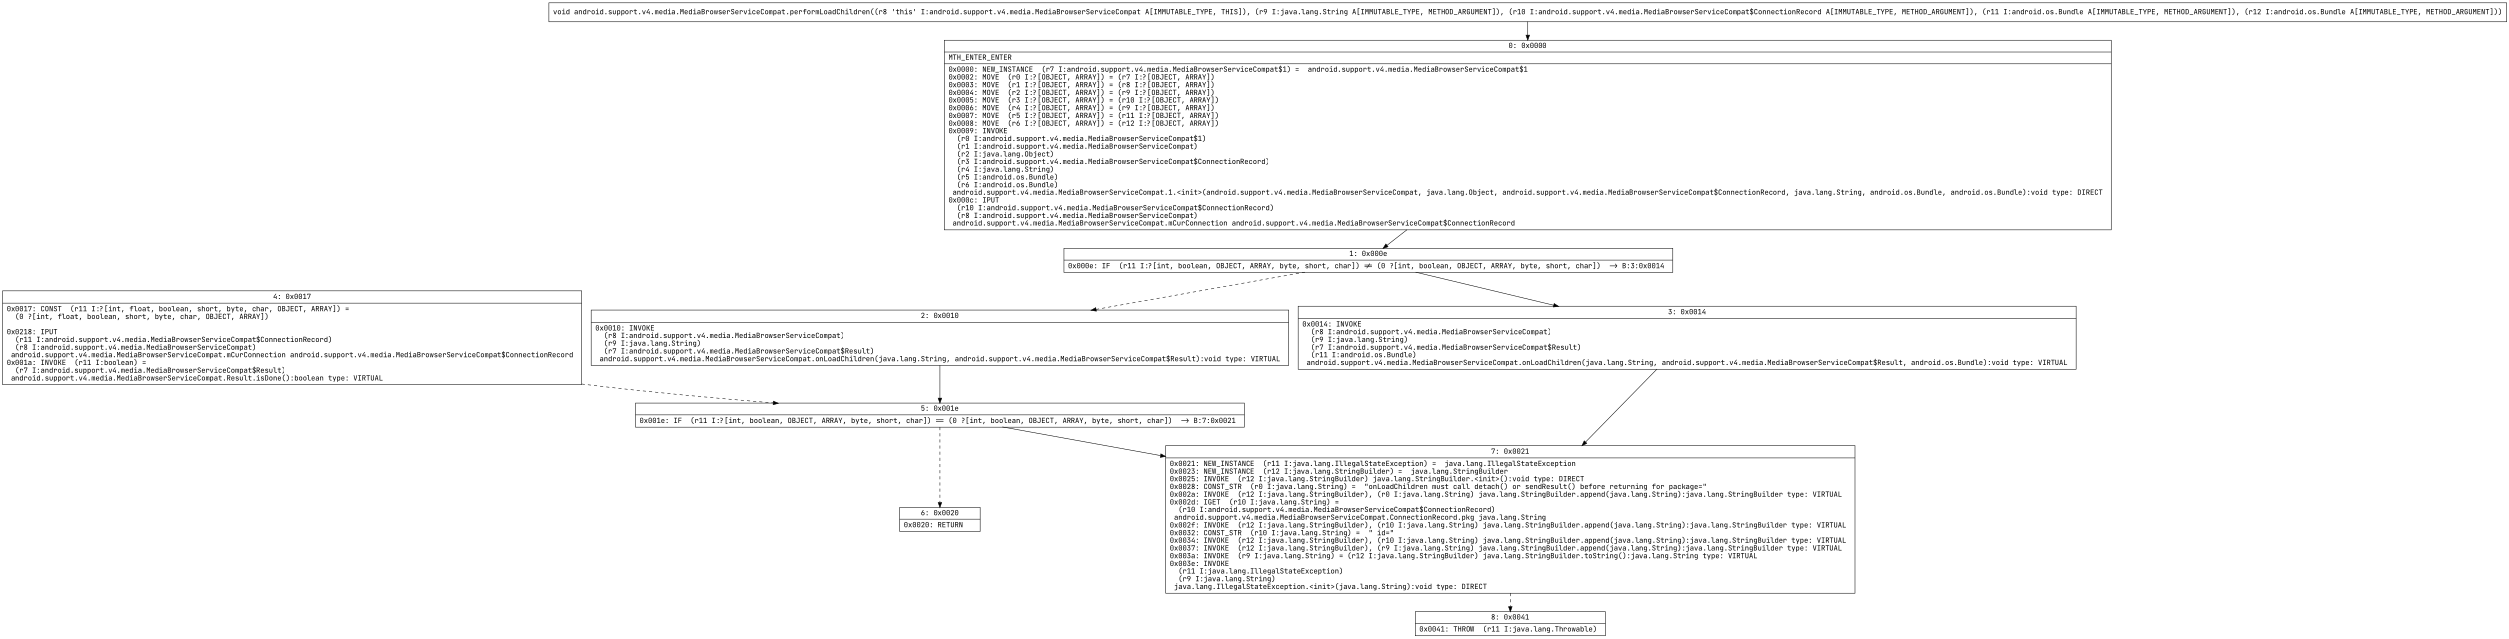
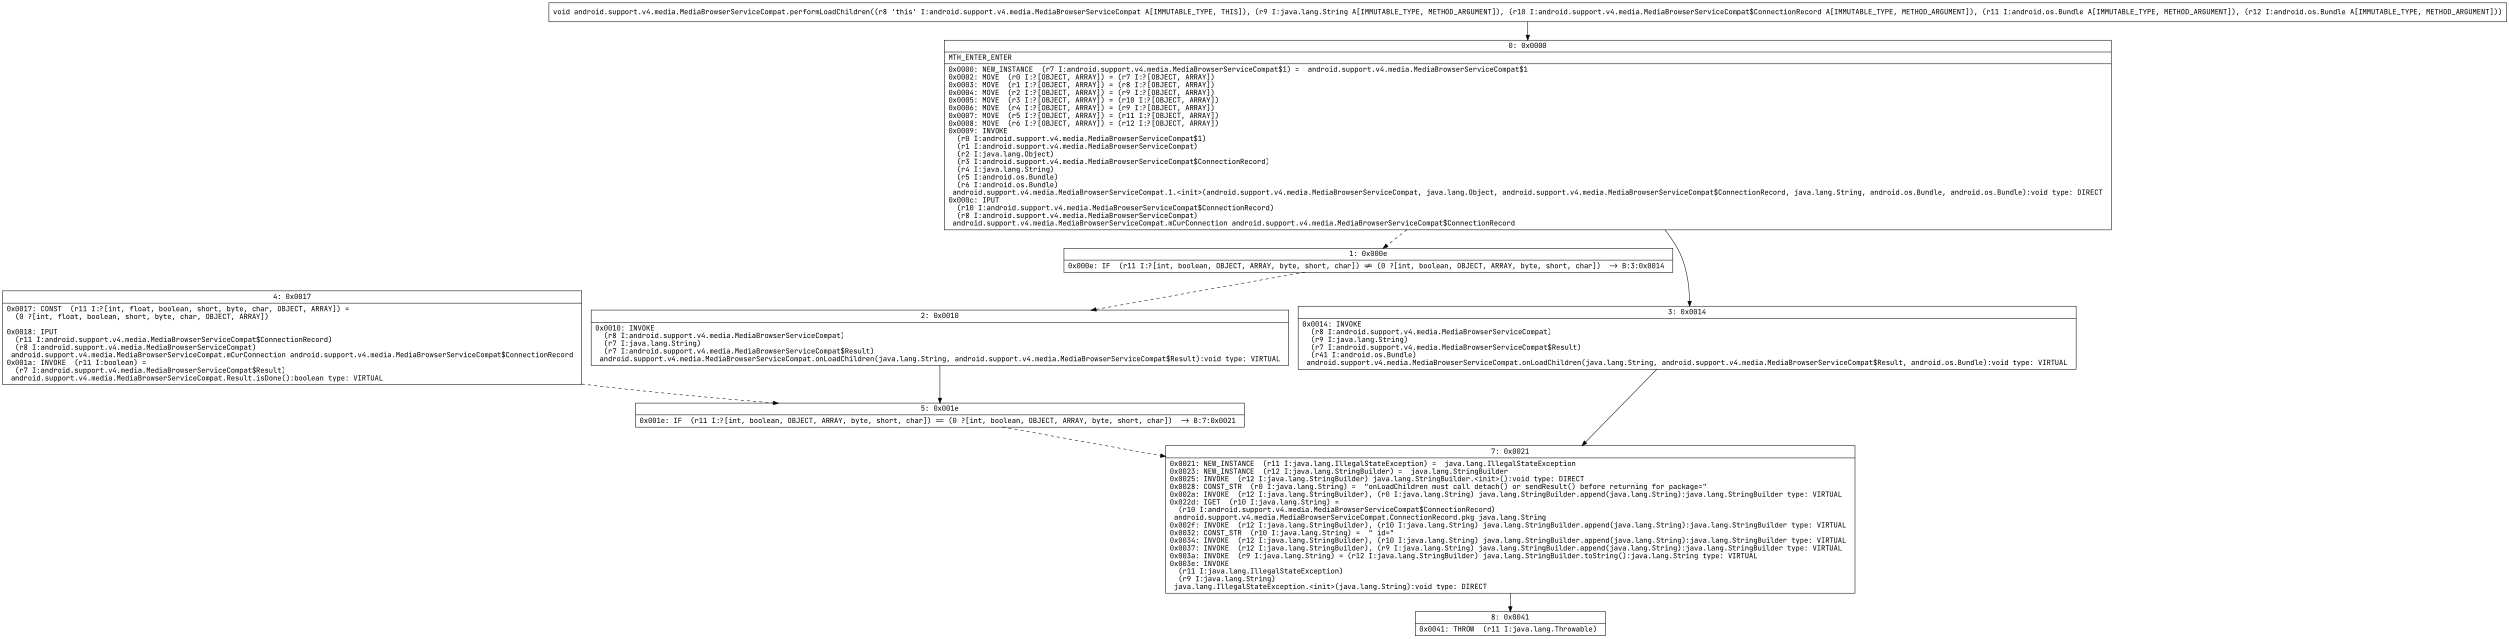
(1397, 237) -> (1397, 237)
(1485, 289) -> (1684, 263)
(36, 332) -> (36, 332)
(648, 344) -> (648, 344)
(1359, 355) -> (1359, 355)
(1081, 441) -> (1081, 441)
(1257, 502) -> (1257, 502)
(940, 519) -> none
(1510, 600) -> (1510, 600)
